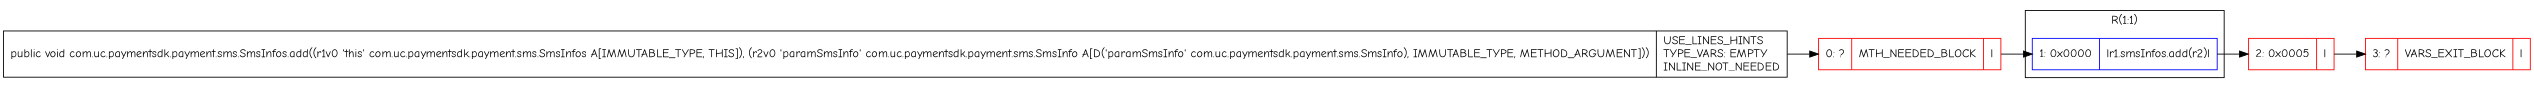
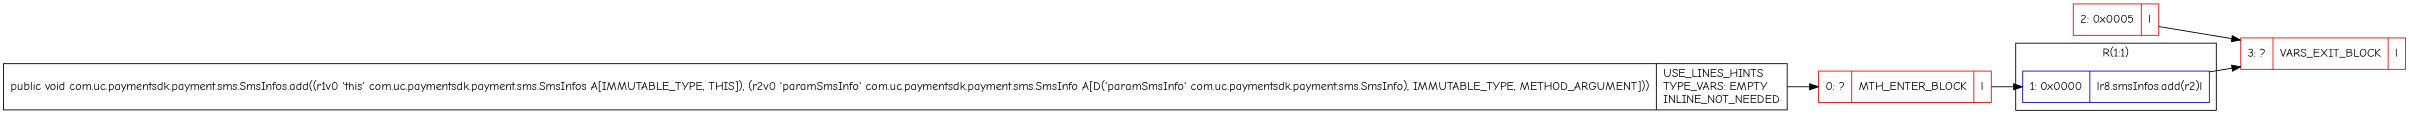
(1918, 54) -> (1913, 86)
(2158, 54) -> (2150, 86)
(2229, 54) -> (2222, 70)
